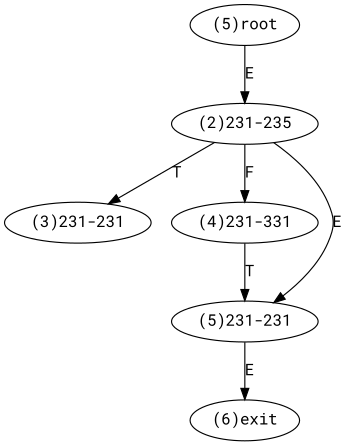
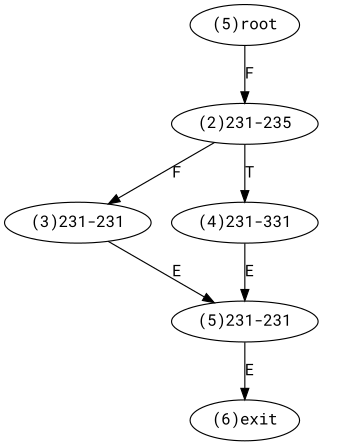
(250, 74) -> (250, 74)
(177, 173) -> (177, 173)
(250, 173) -> (250, 173)
(333, 217) -> (156, 269)
(250, 272) -> (250, 272)
